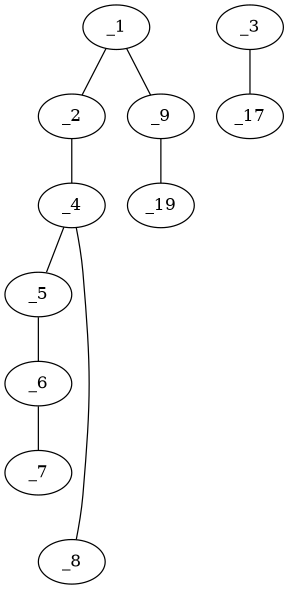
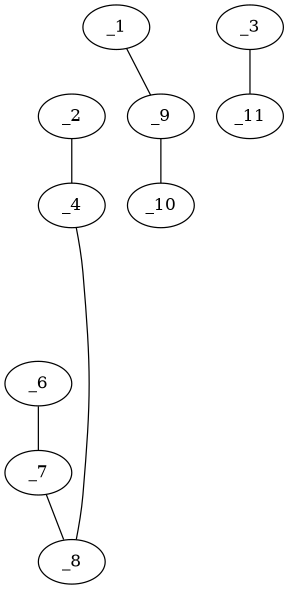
(94, 72) -> none
(250, 116) -> (250, 116)
(161, 205) -> (161, 205)
(38, 295) -> none
none -> (55, 517)
